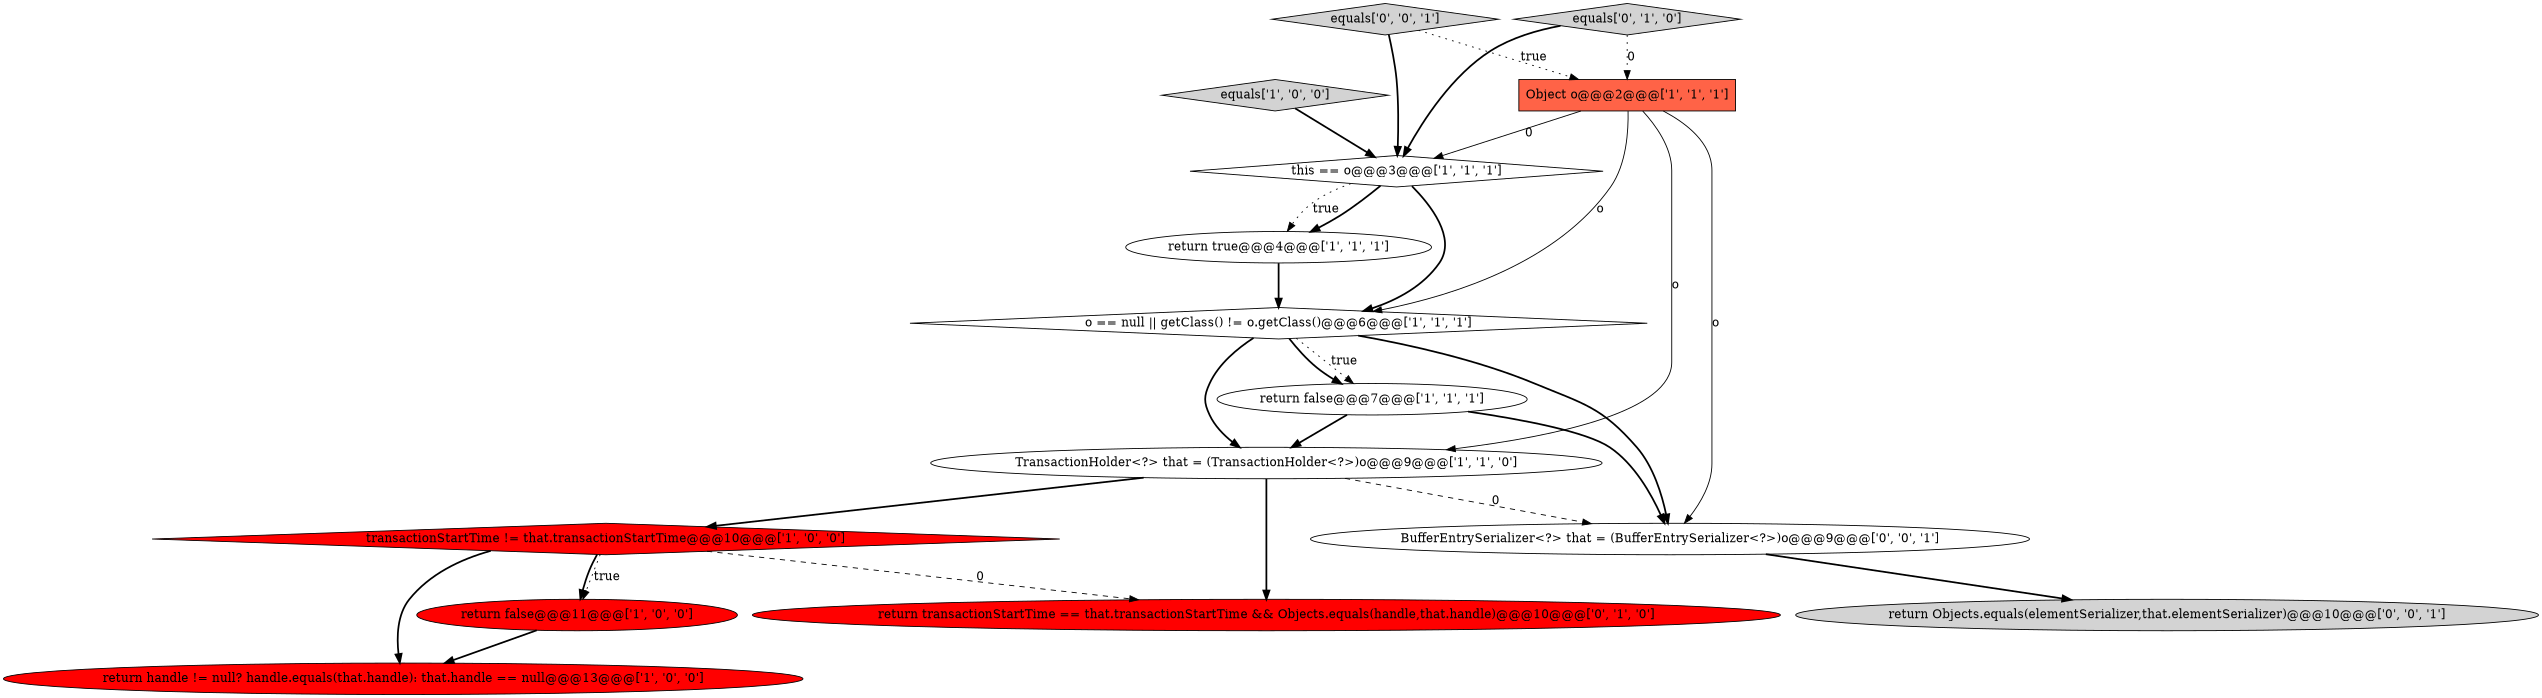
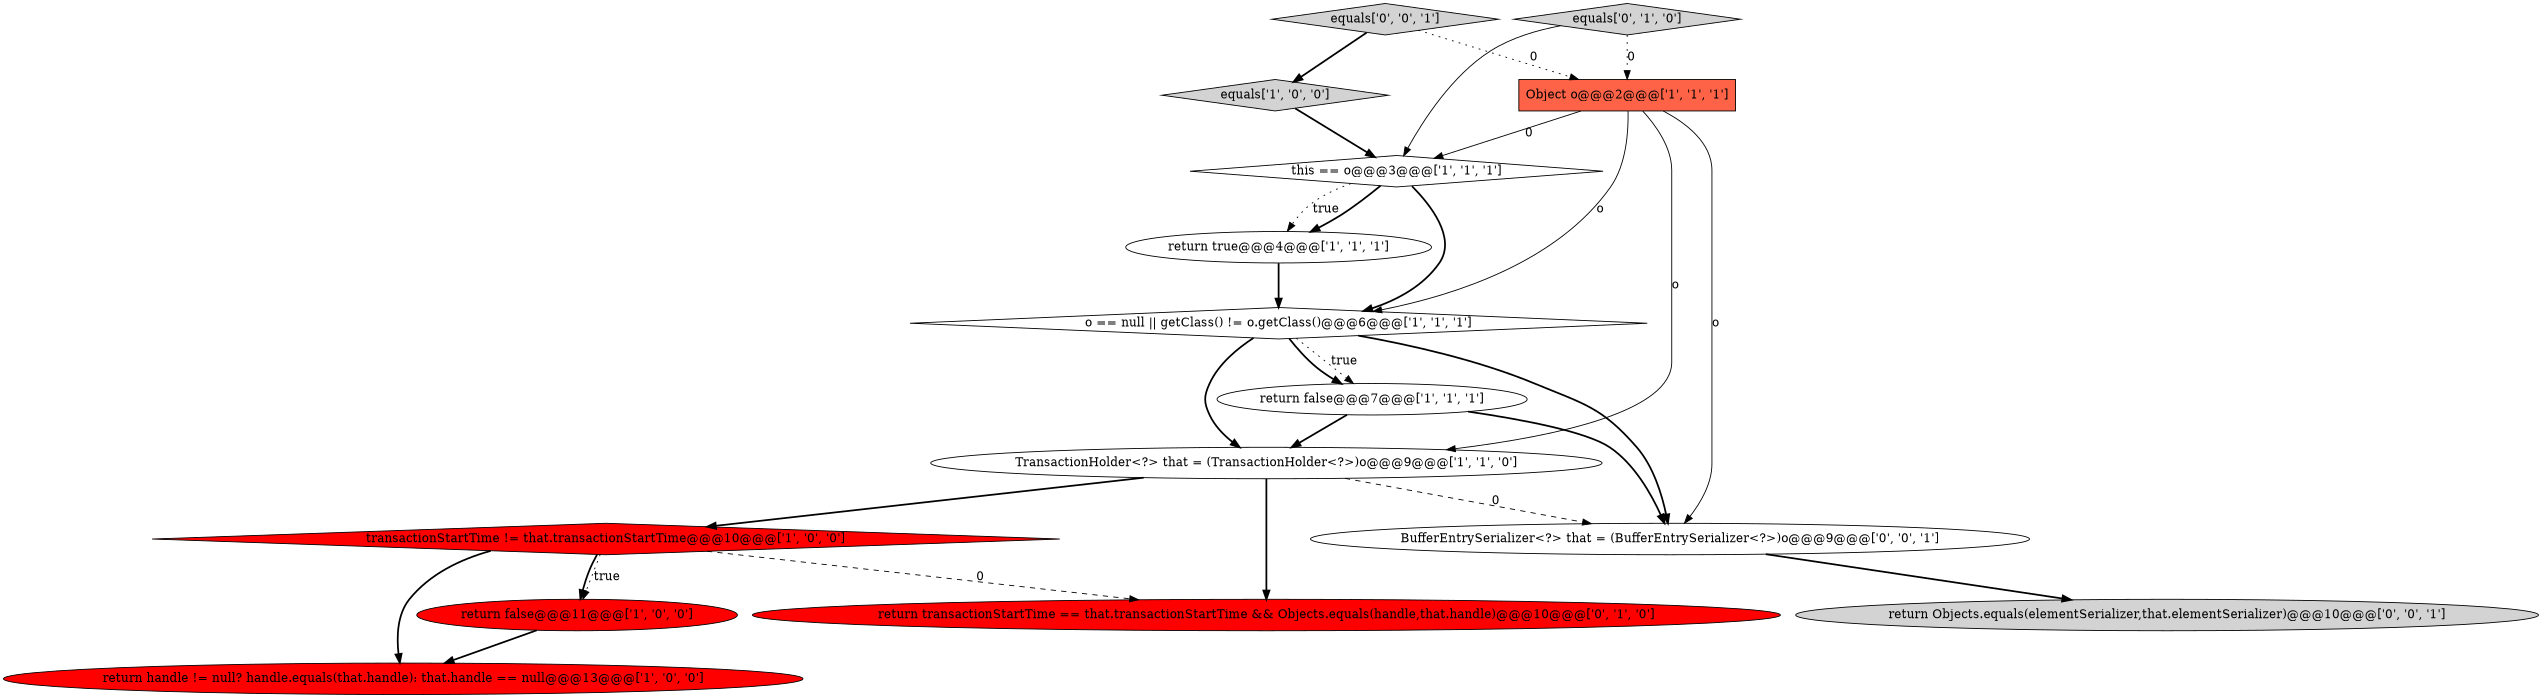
(1534, 57) -> (1534, 57)
(1469, 67) -> (1469, 67)
(1397, 90) -> (1334, 55)
